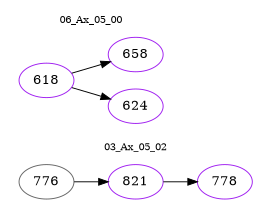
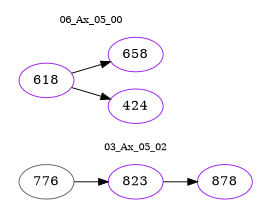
(136, 106) -> (136, 106)
(136, 182) -> (136, 182)
(225, 182) -> (225, 182)
